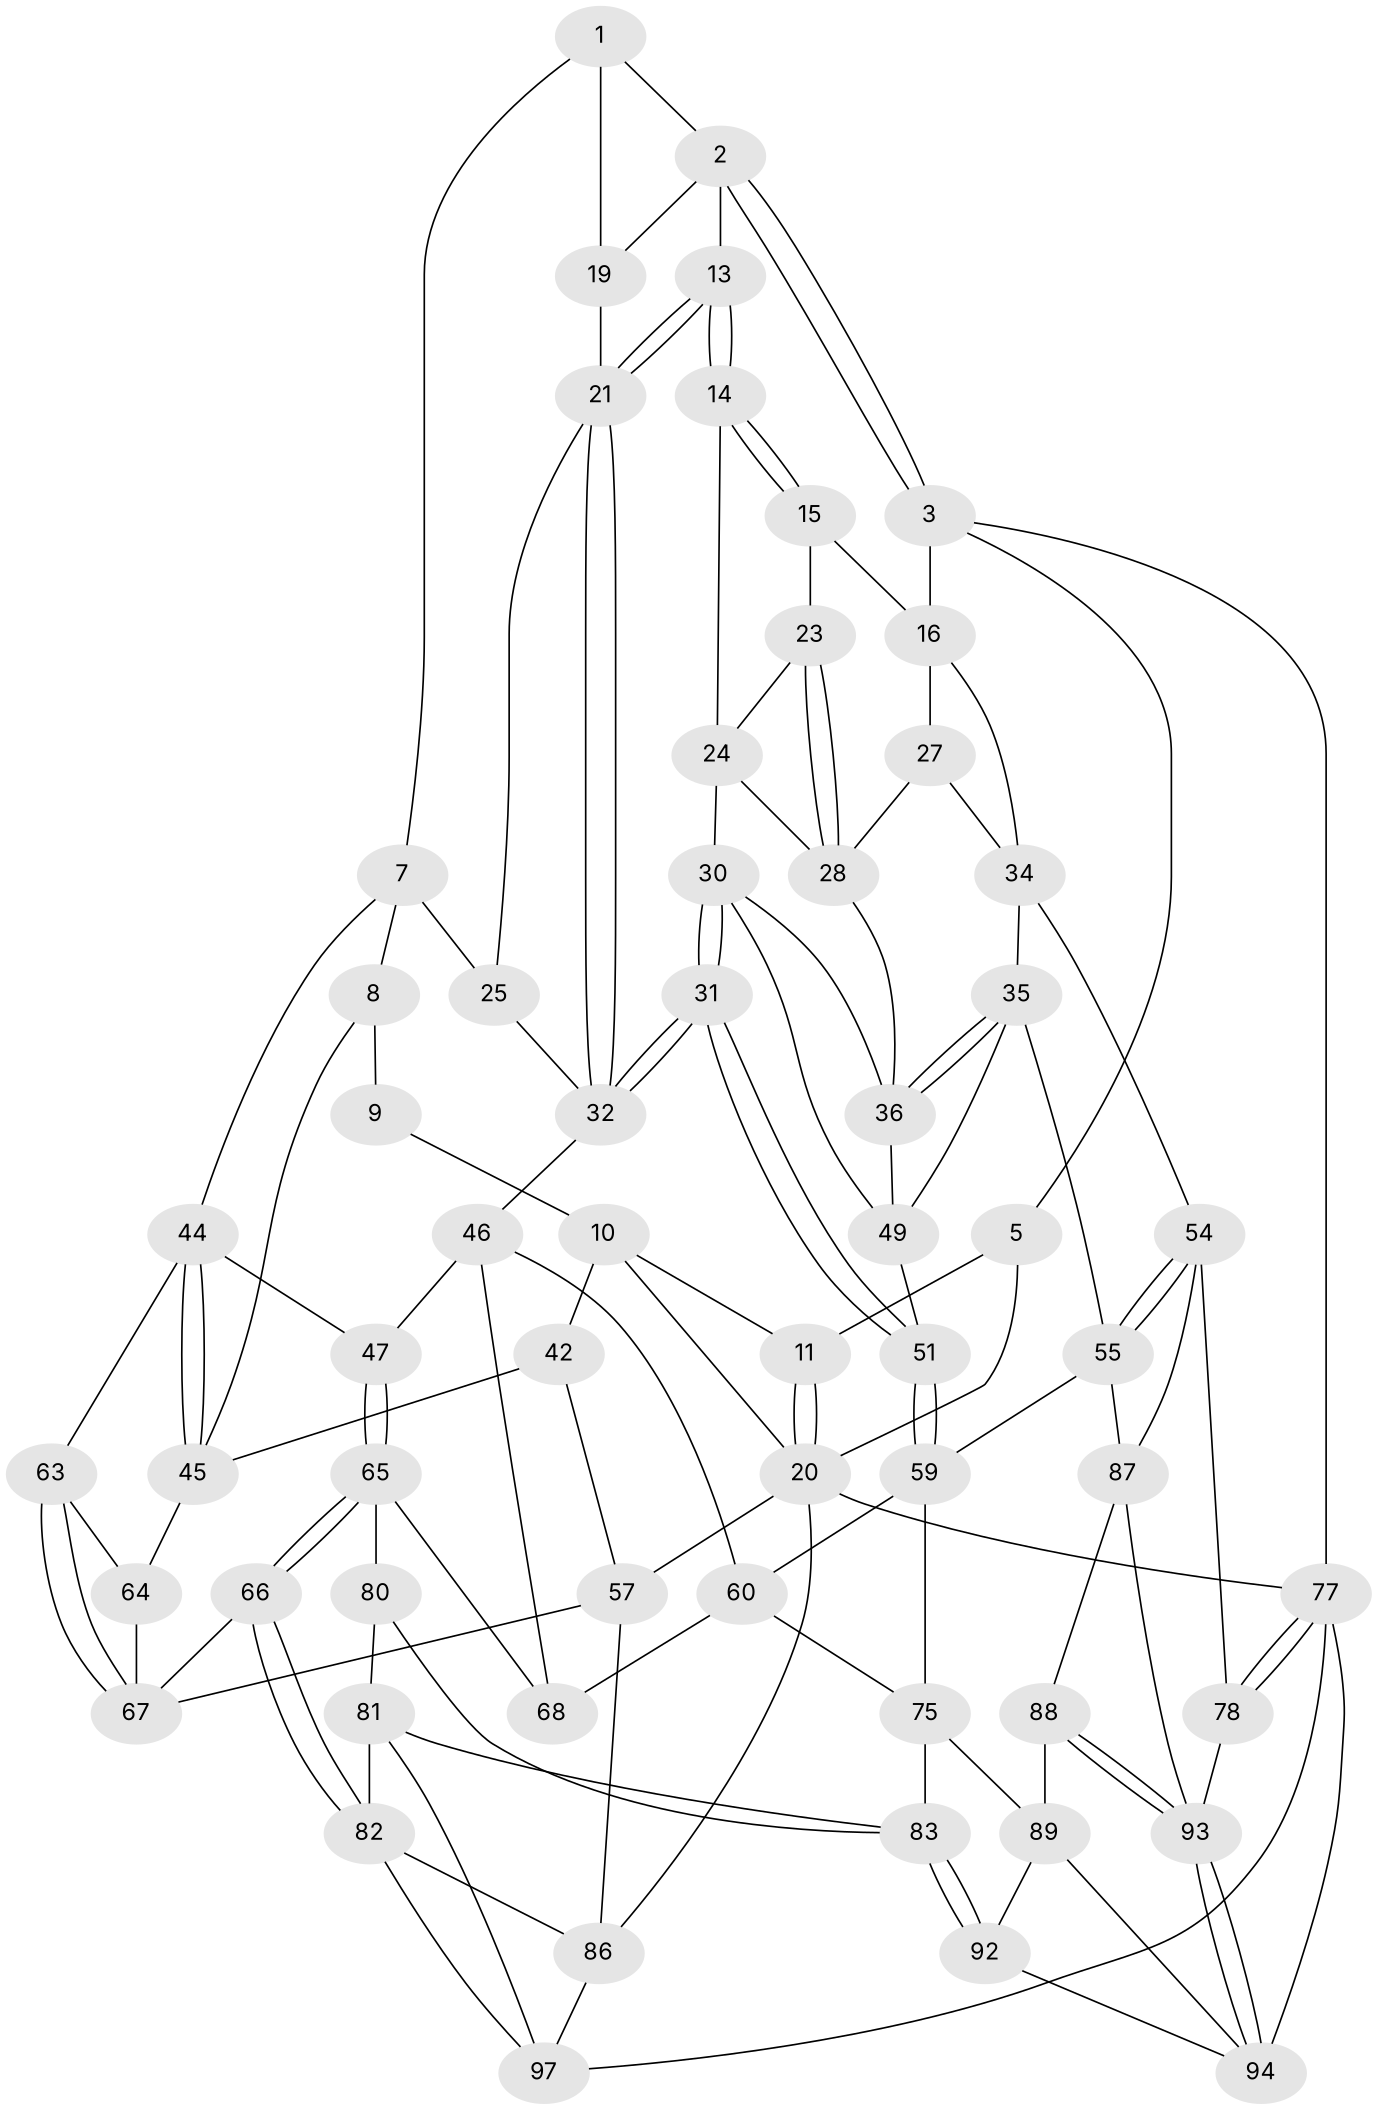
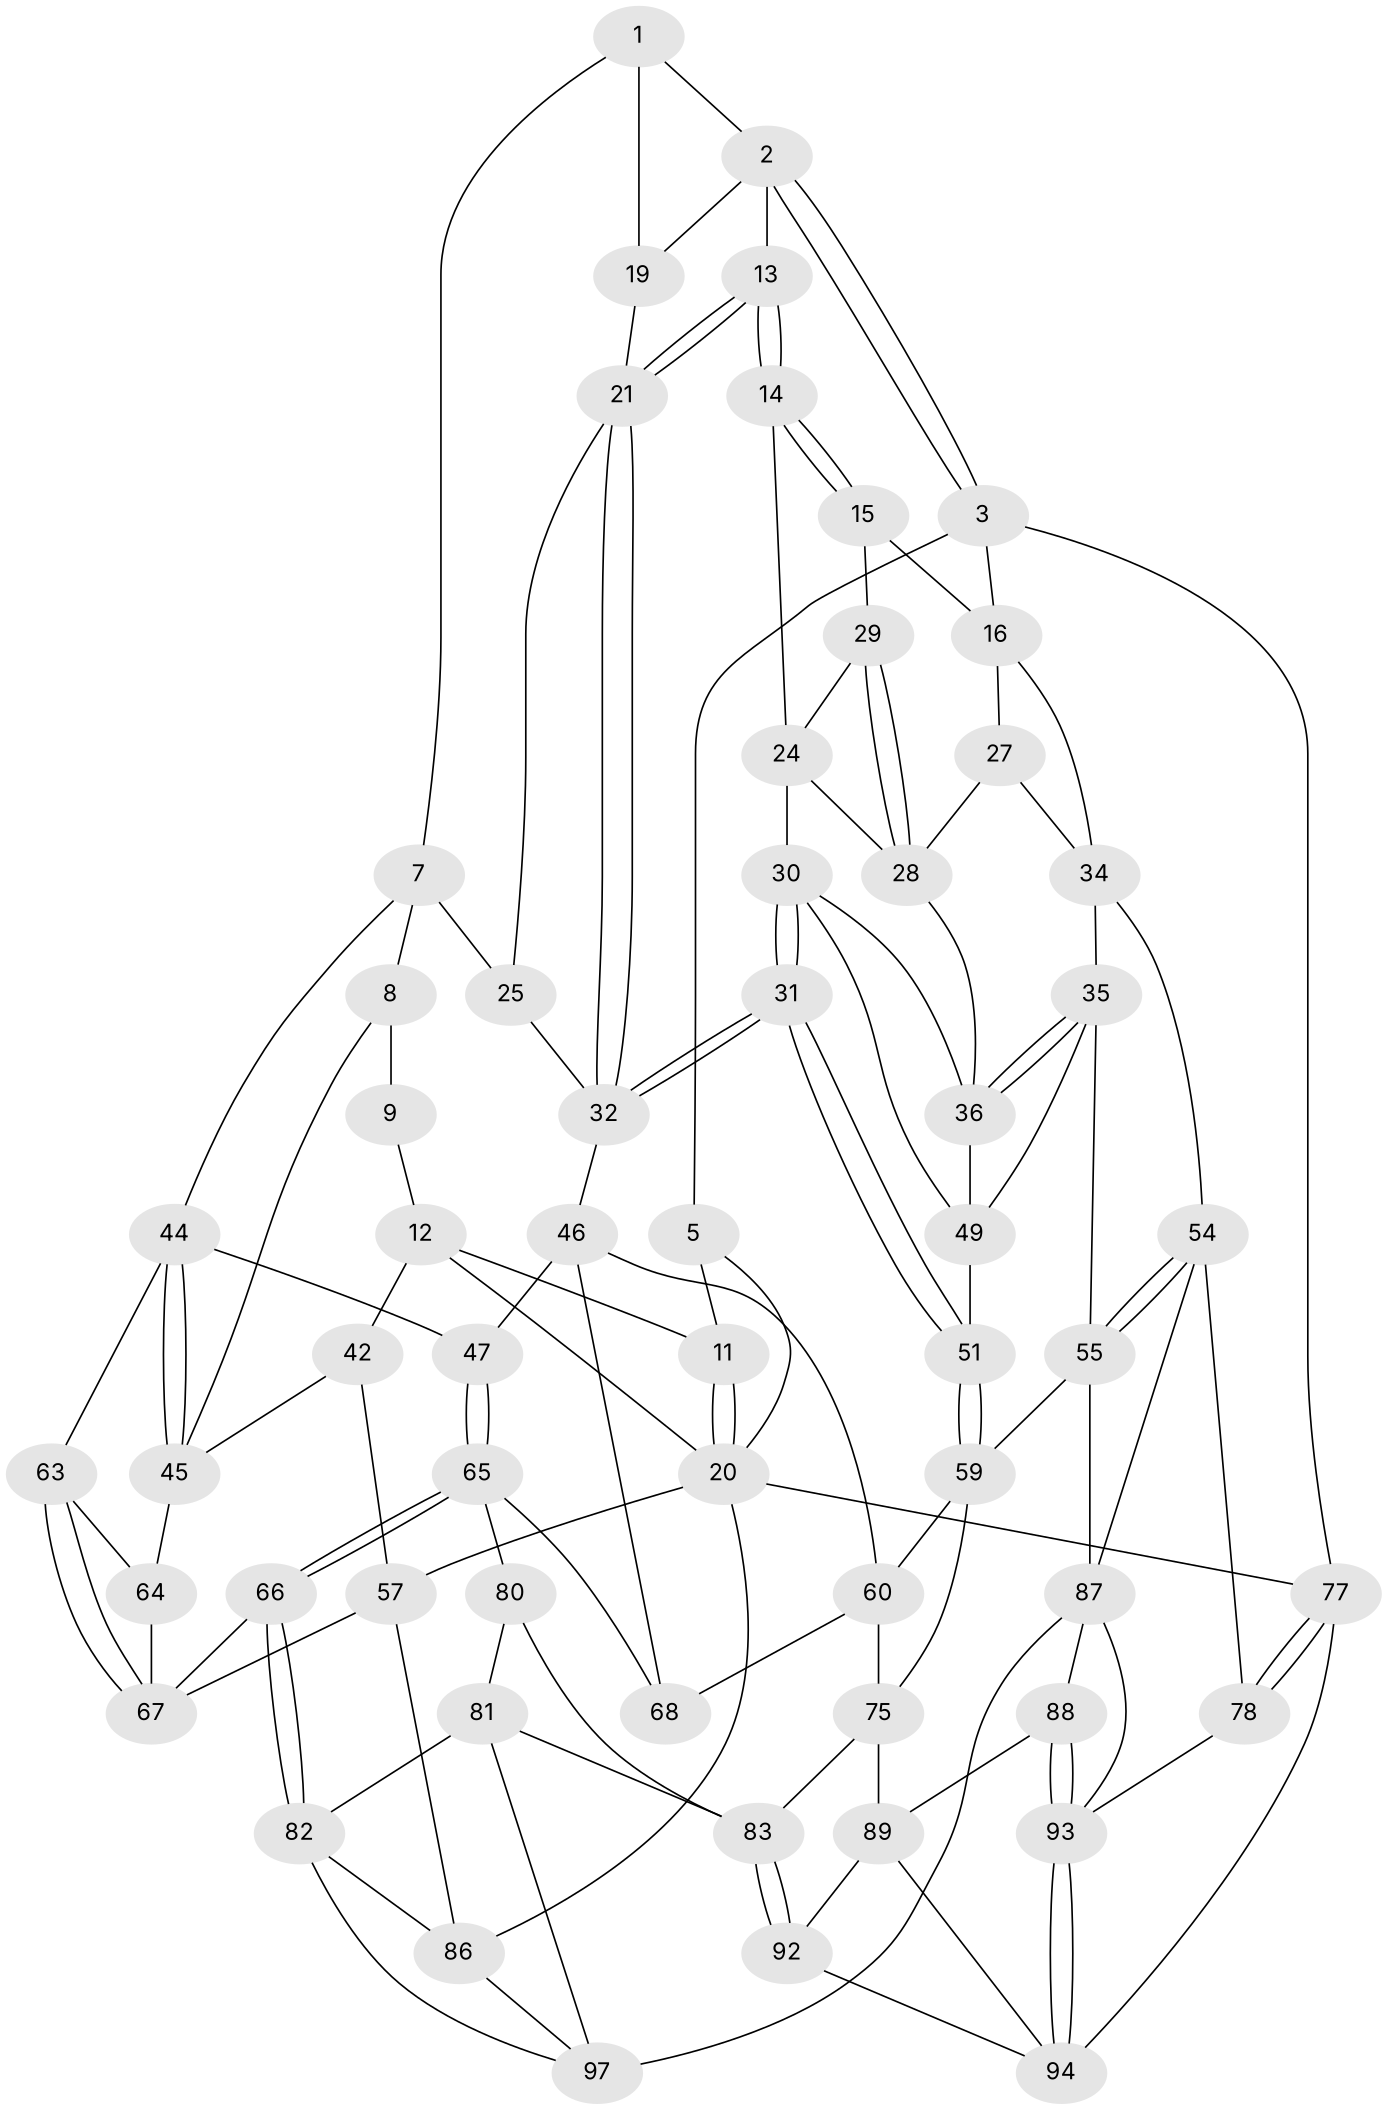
(810, 636) -> (869, 636)
(604, 1235) -> (421, 1235)
(1085, 1970) -> (916, 1905)
